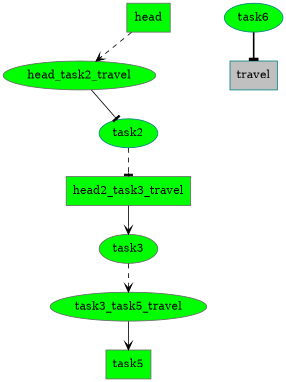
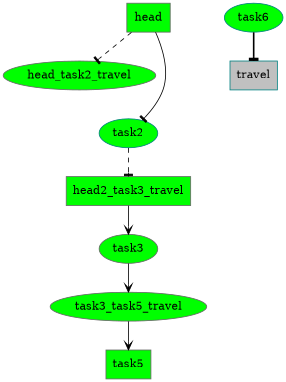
(115, 45) -> (115, 45)
(103, 103) -> (165, 77)
(128, 274) -> (128, 274)
